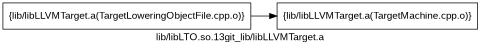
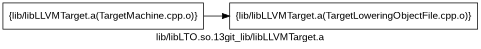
(260, 16) -> (213, 16)
